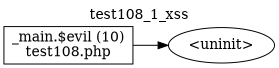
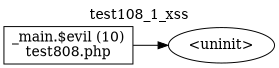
(68, 45) -> (68, 45)
